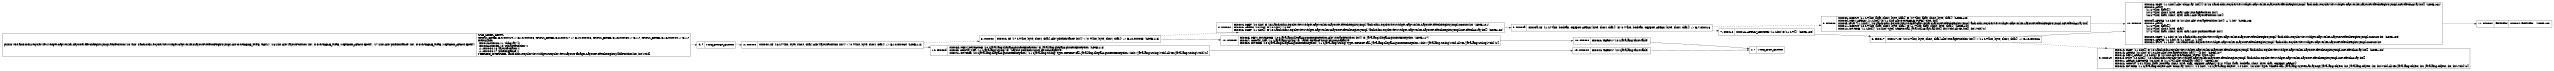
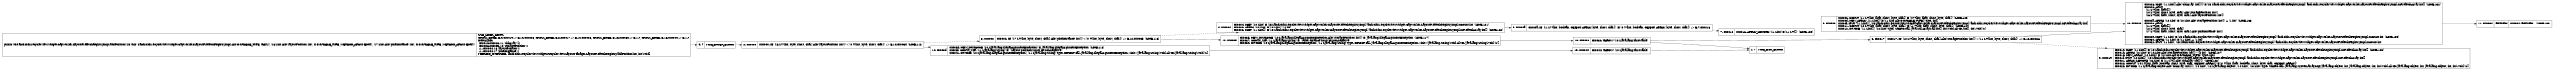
(1766, 26) -> none
(1842, 35) -> (1759, 40)
